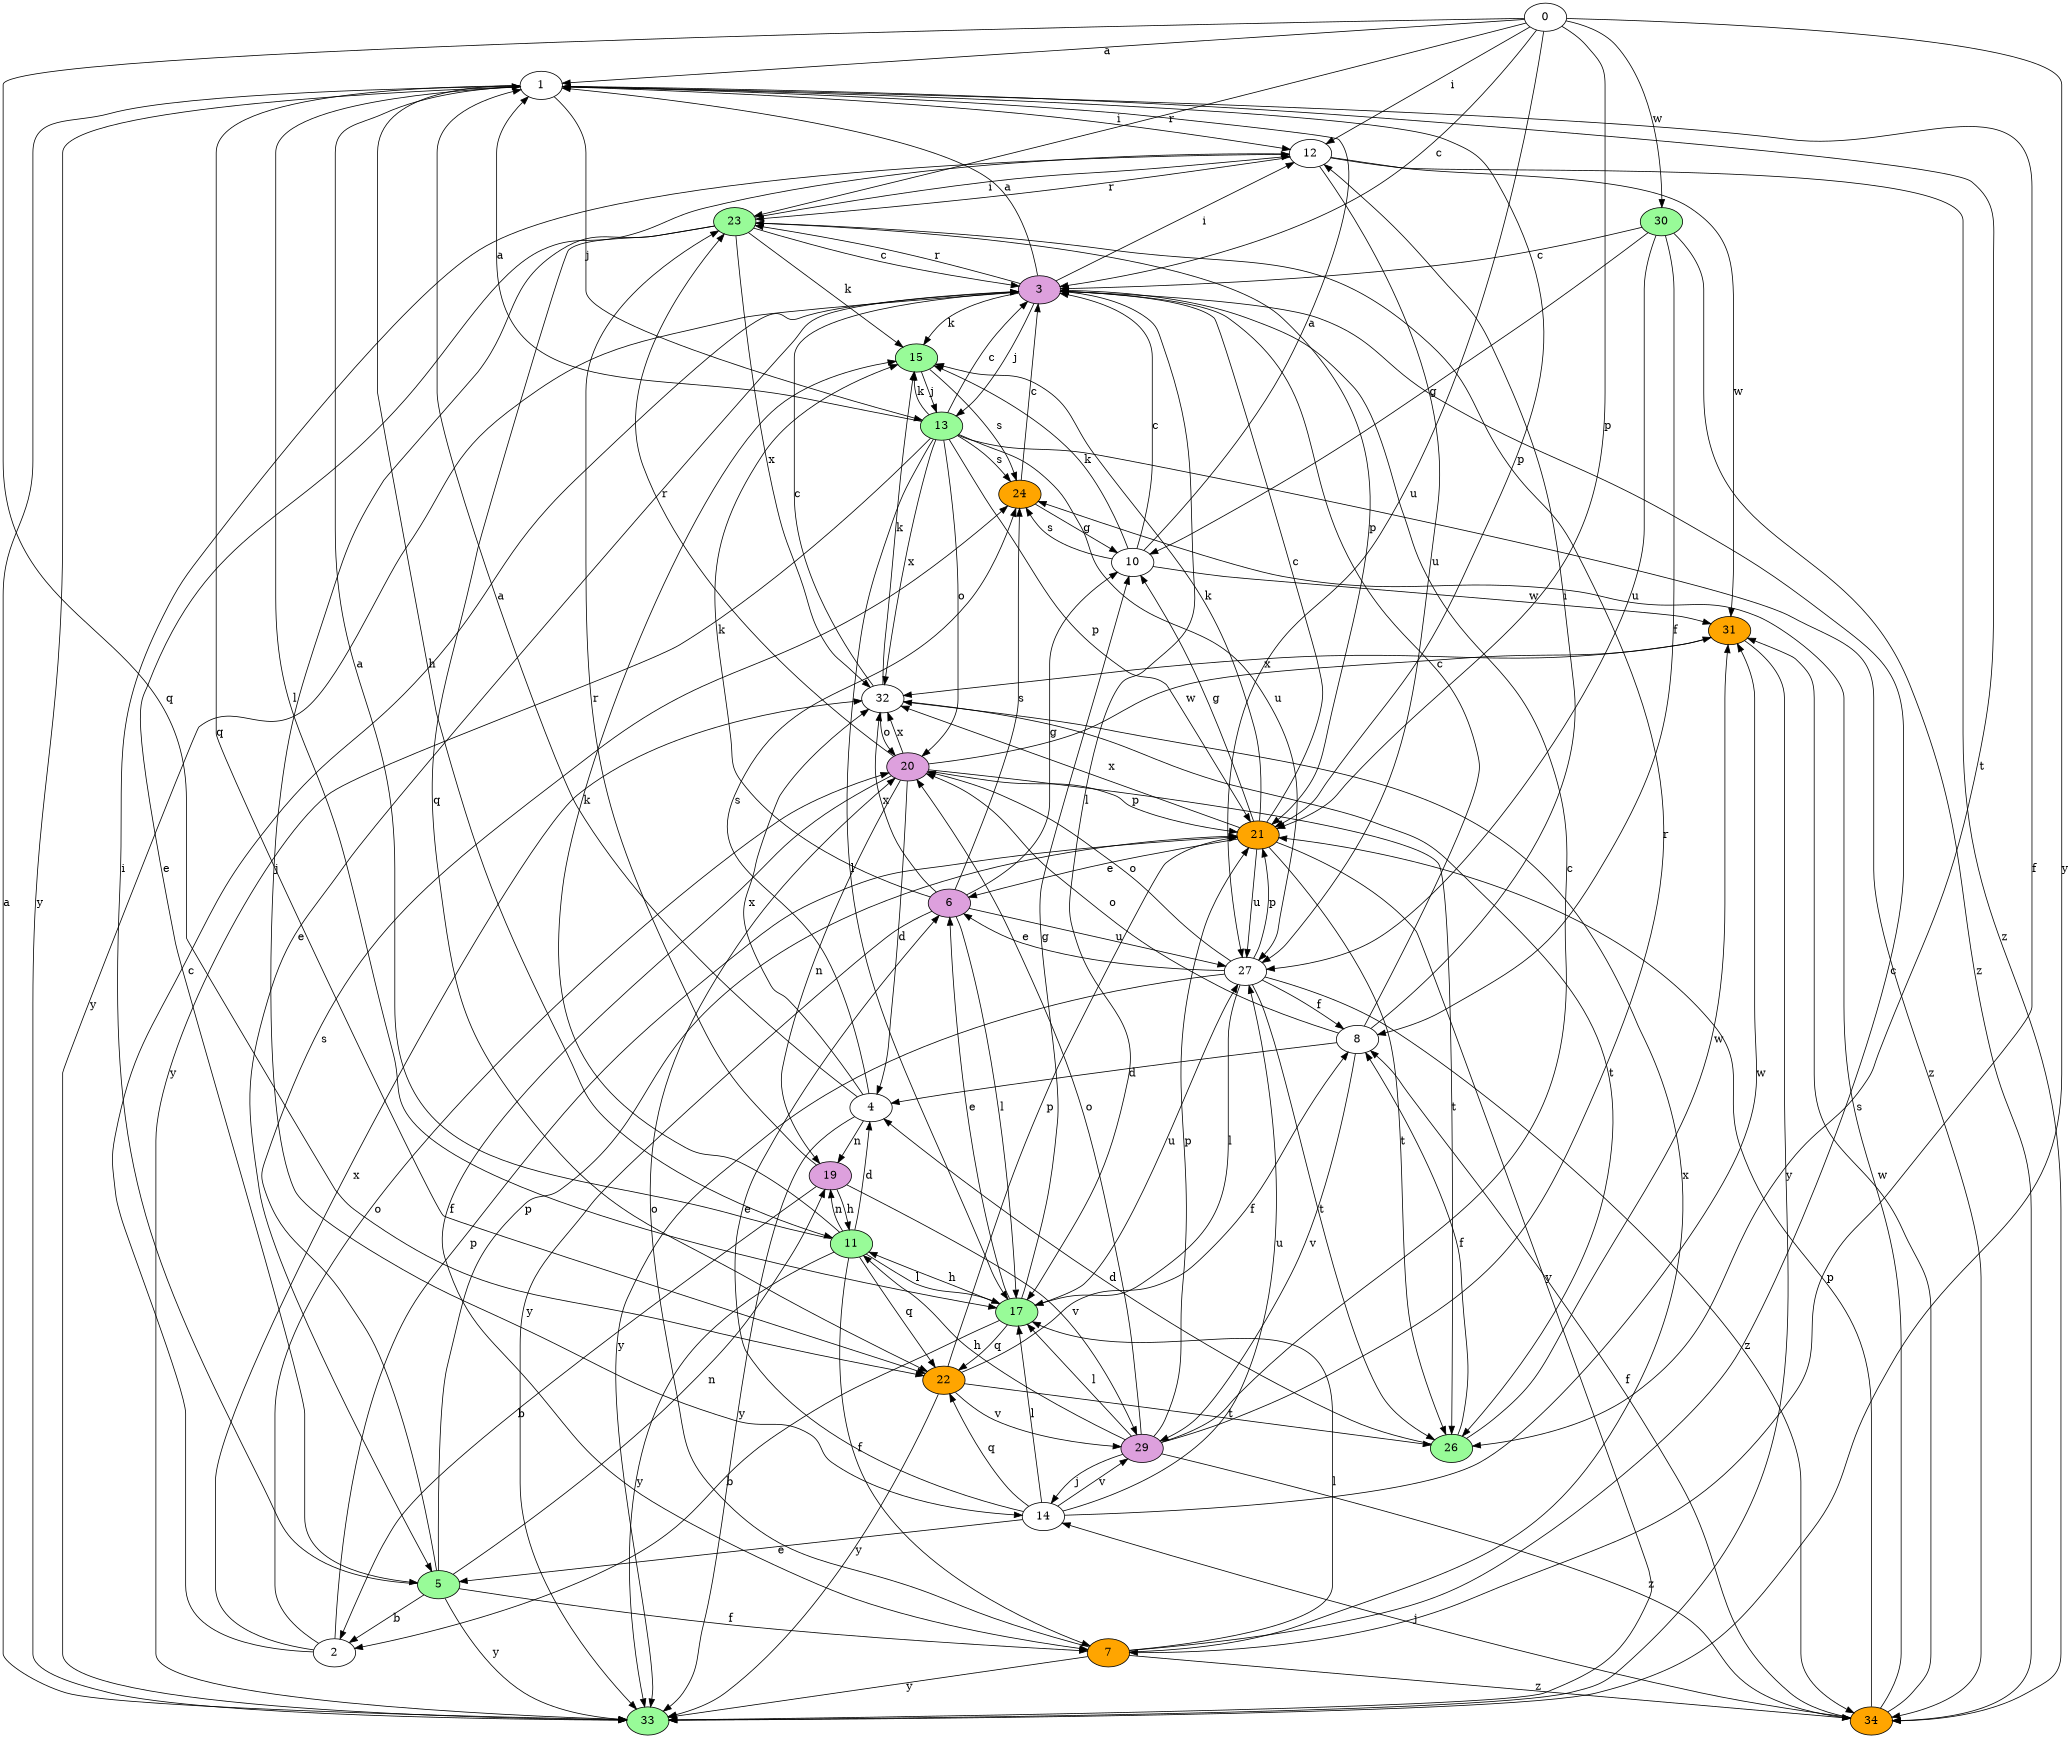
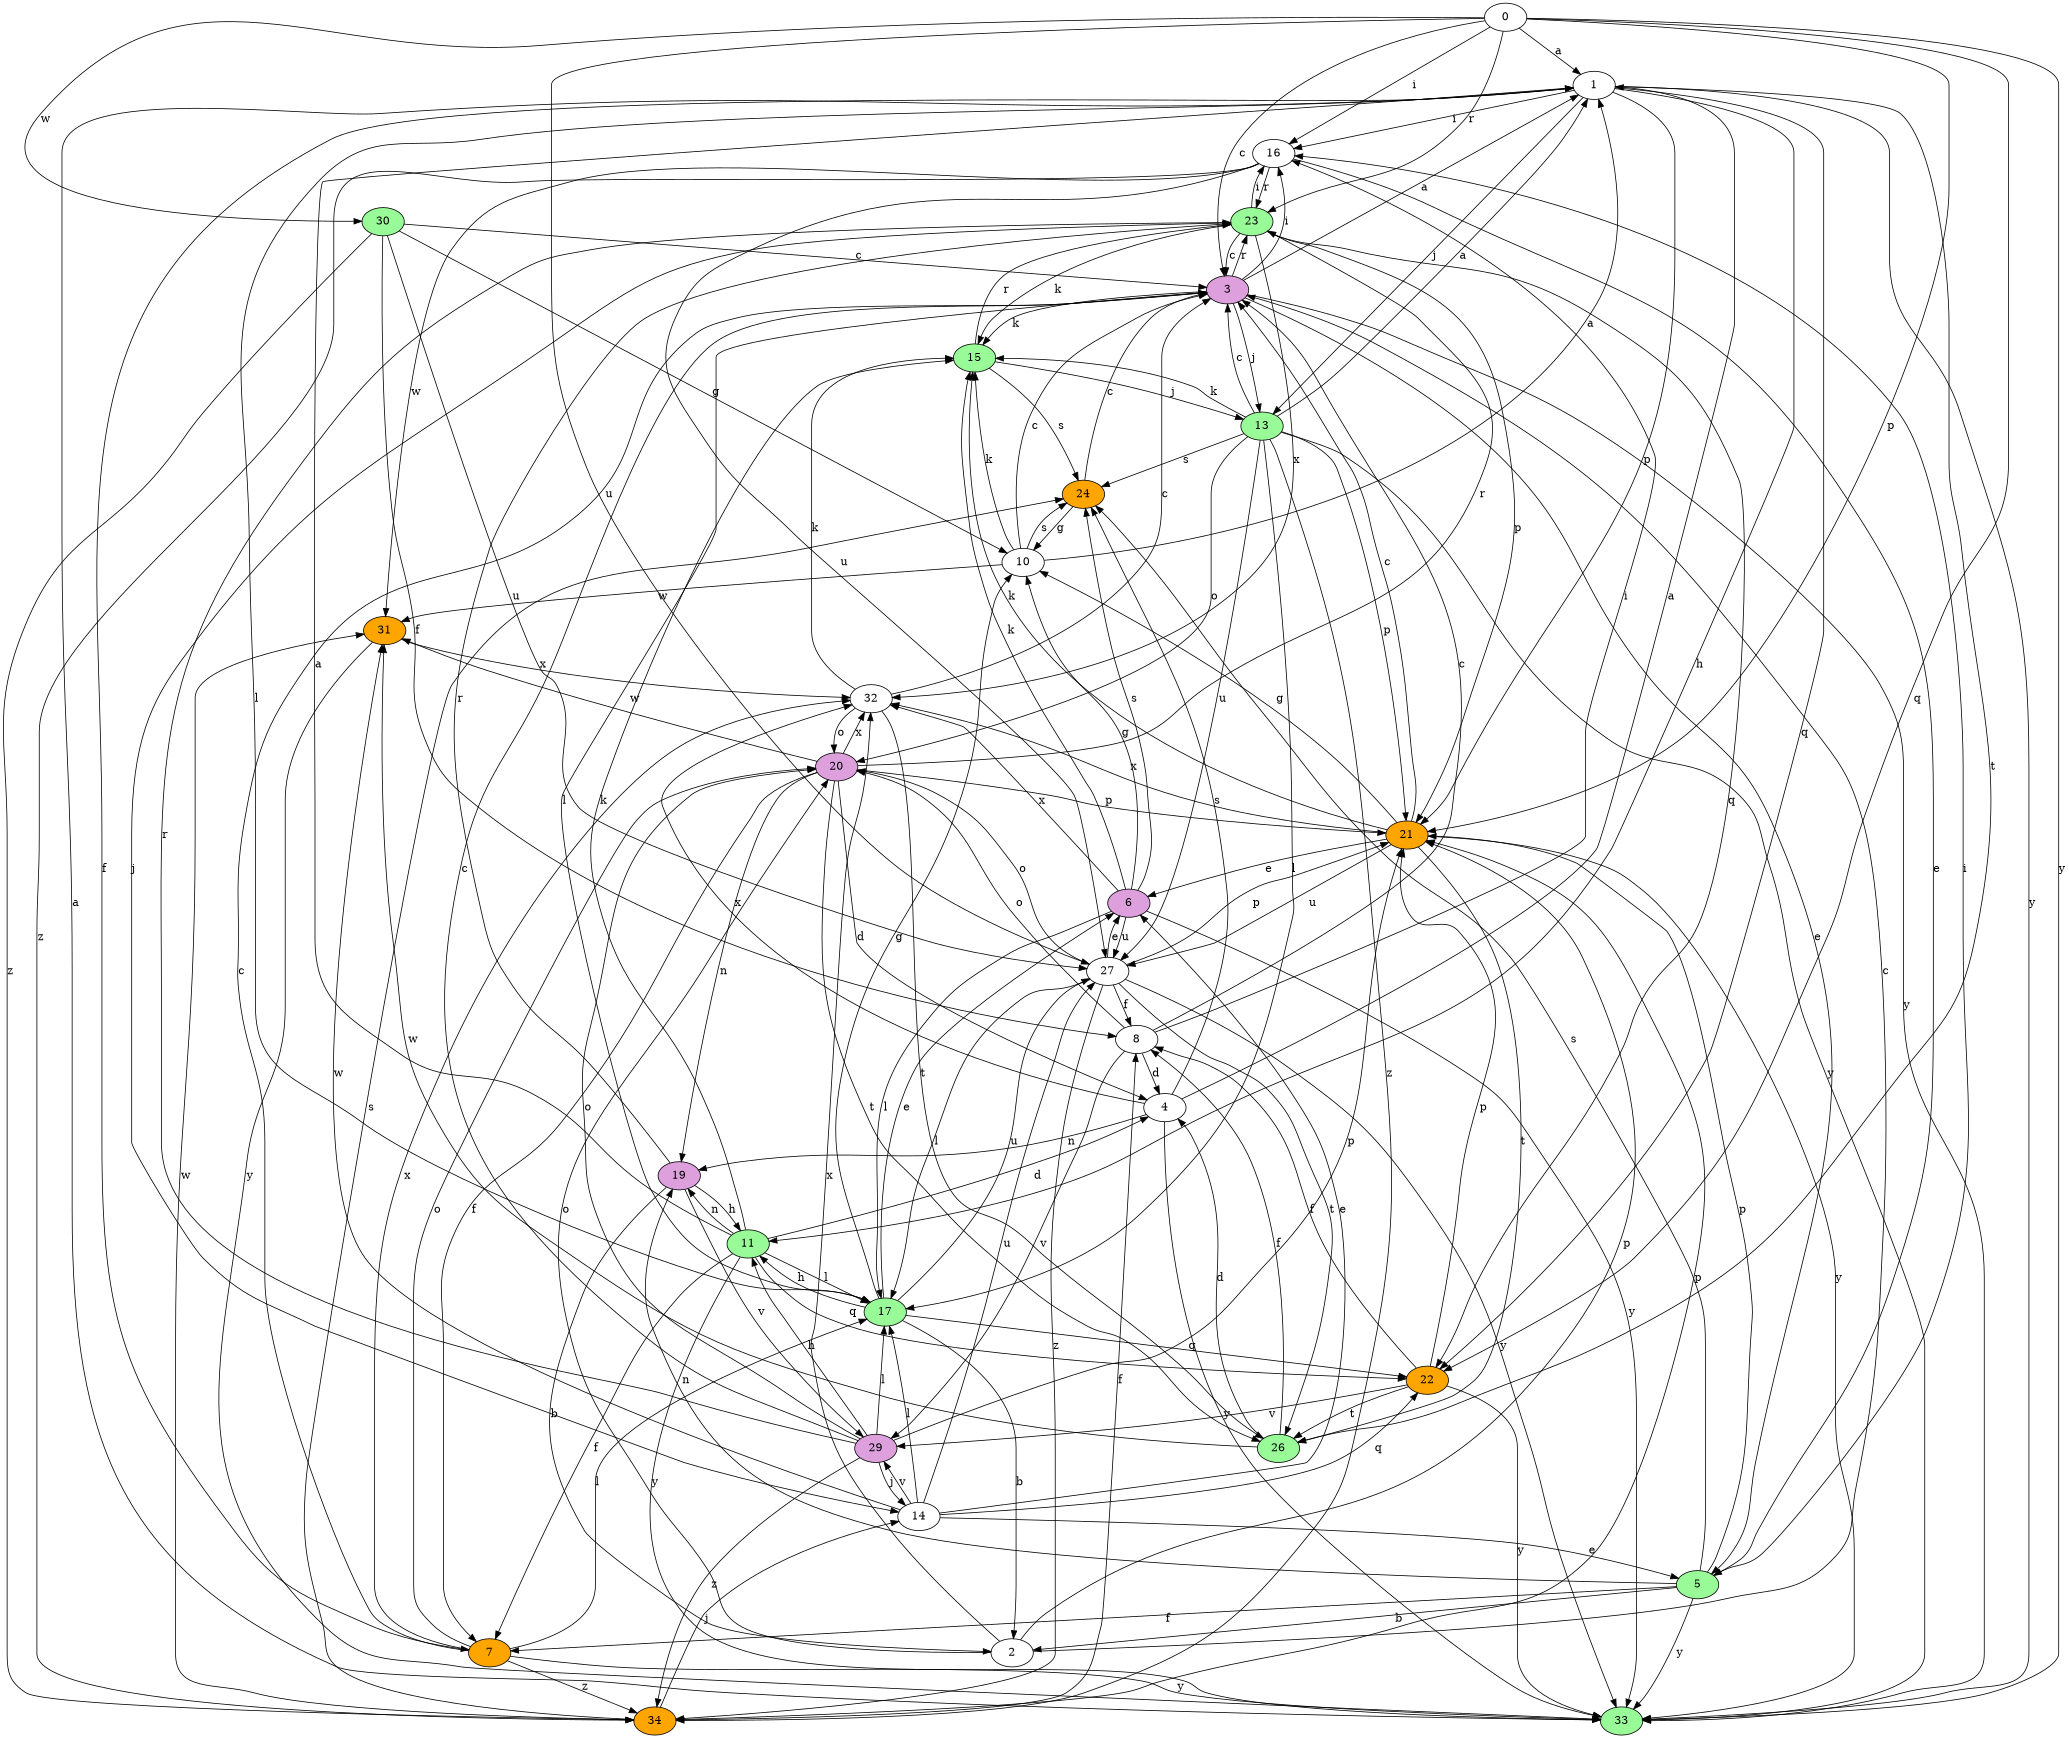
(1311, 154) -> (1274, 154)
none -> (1074, 249)
(906, 557) -> none
